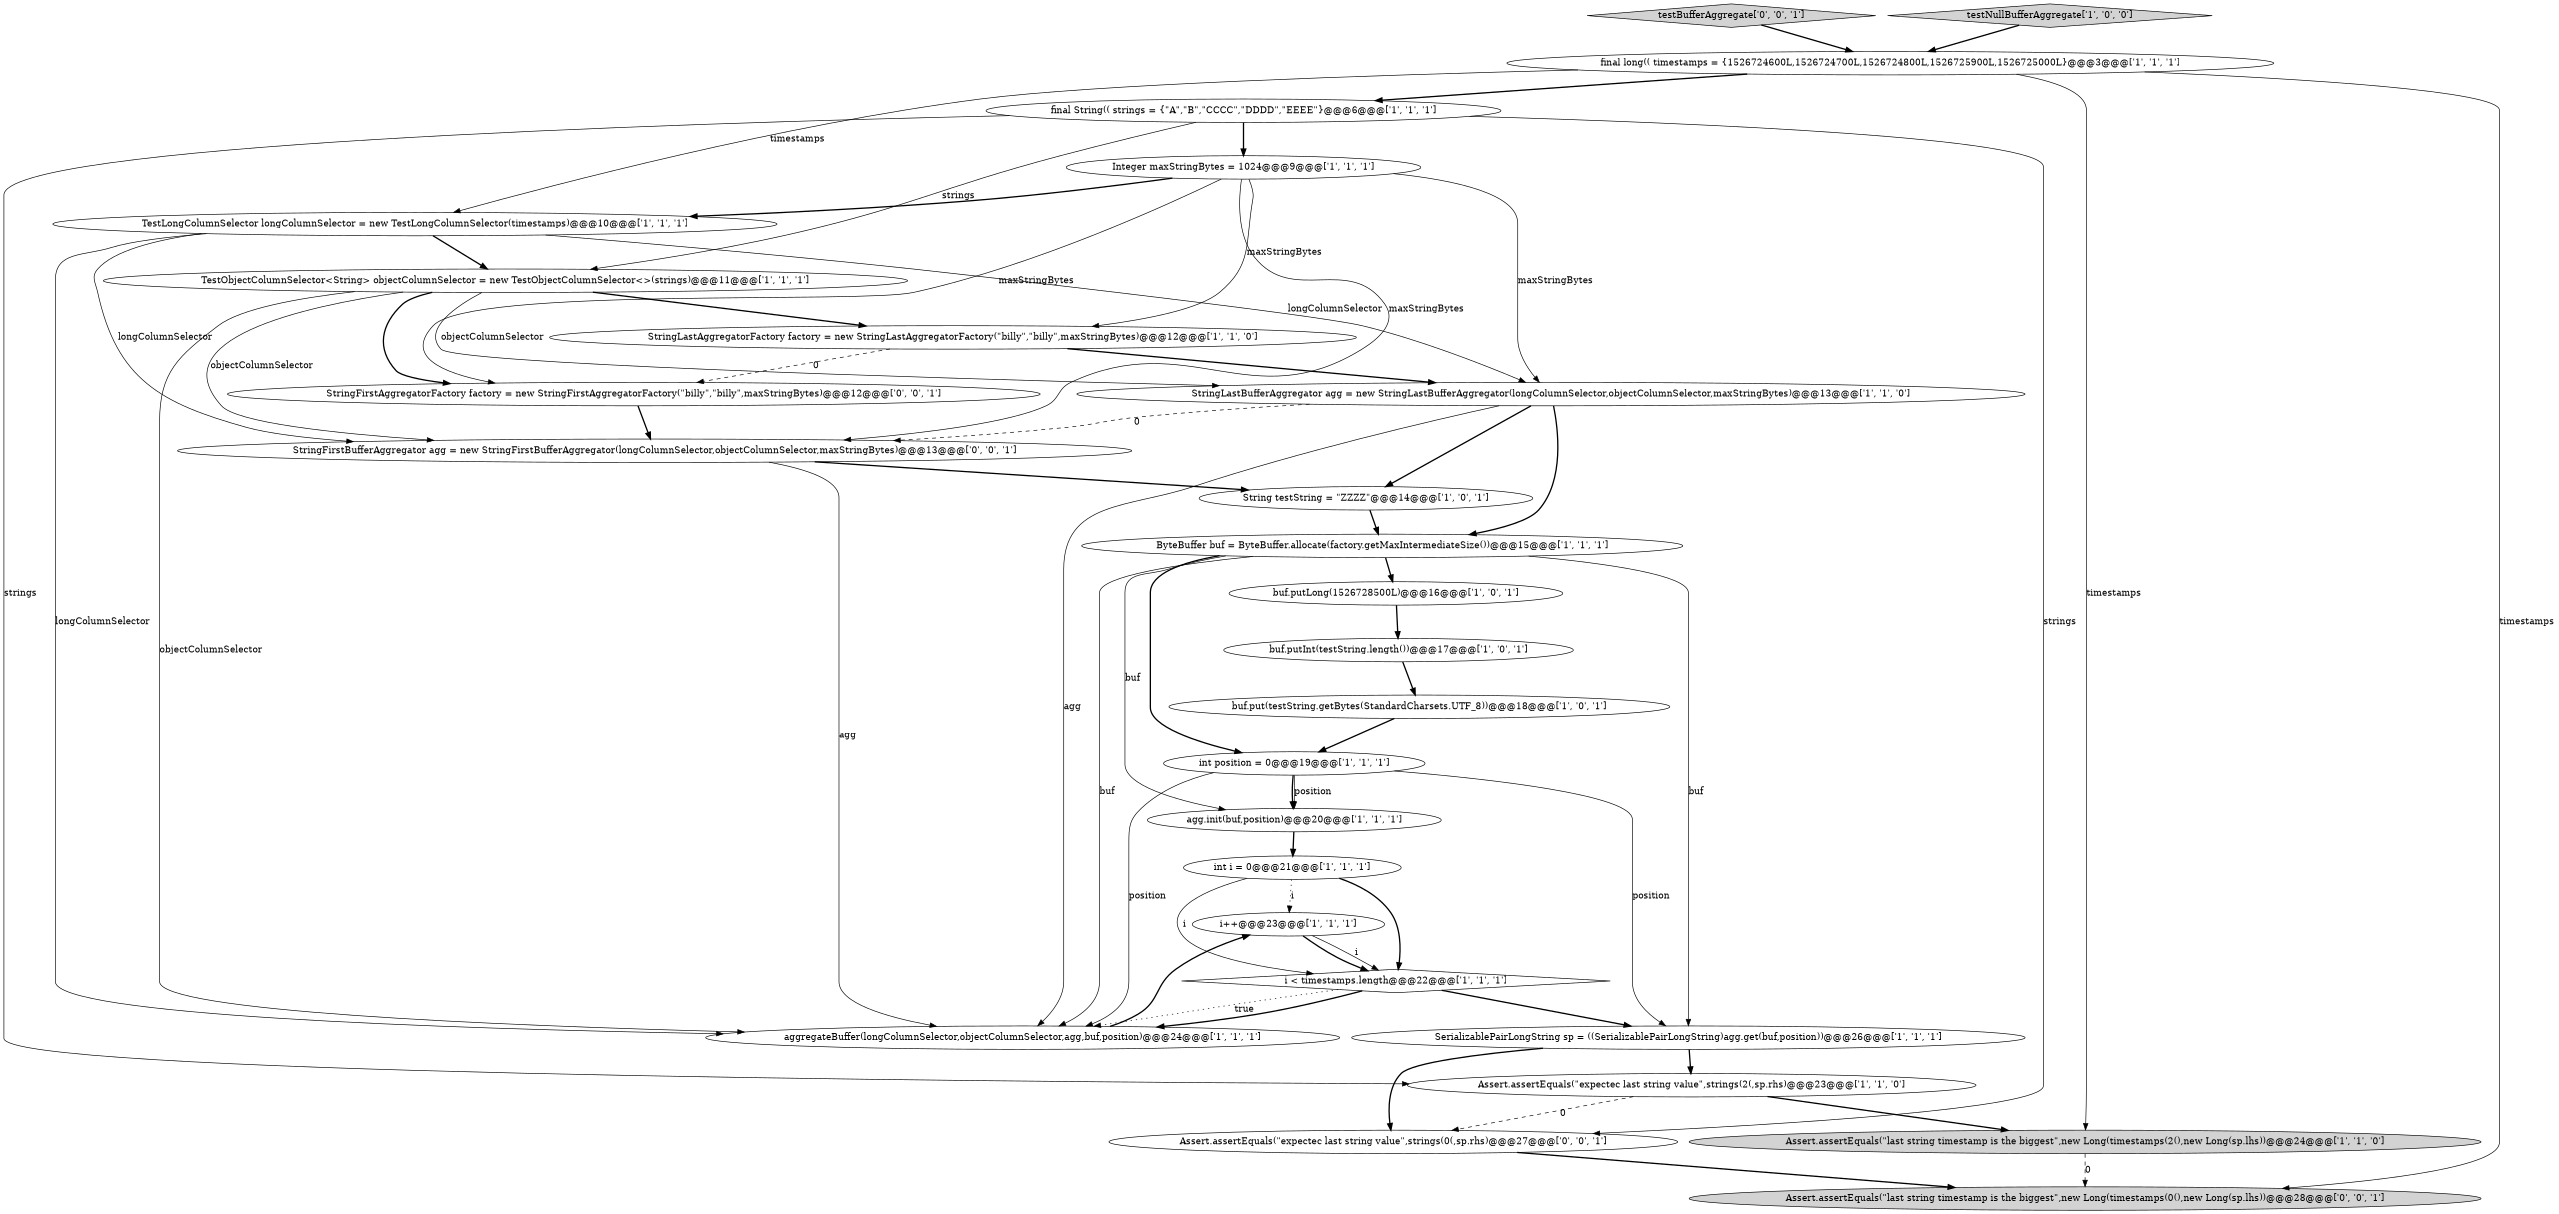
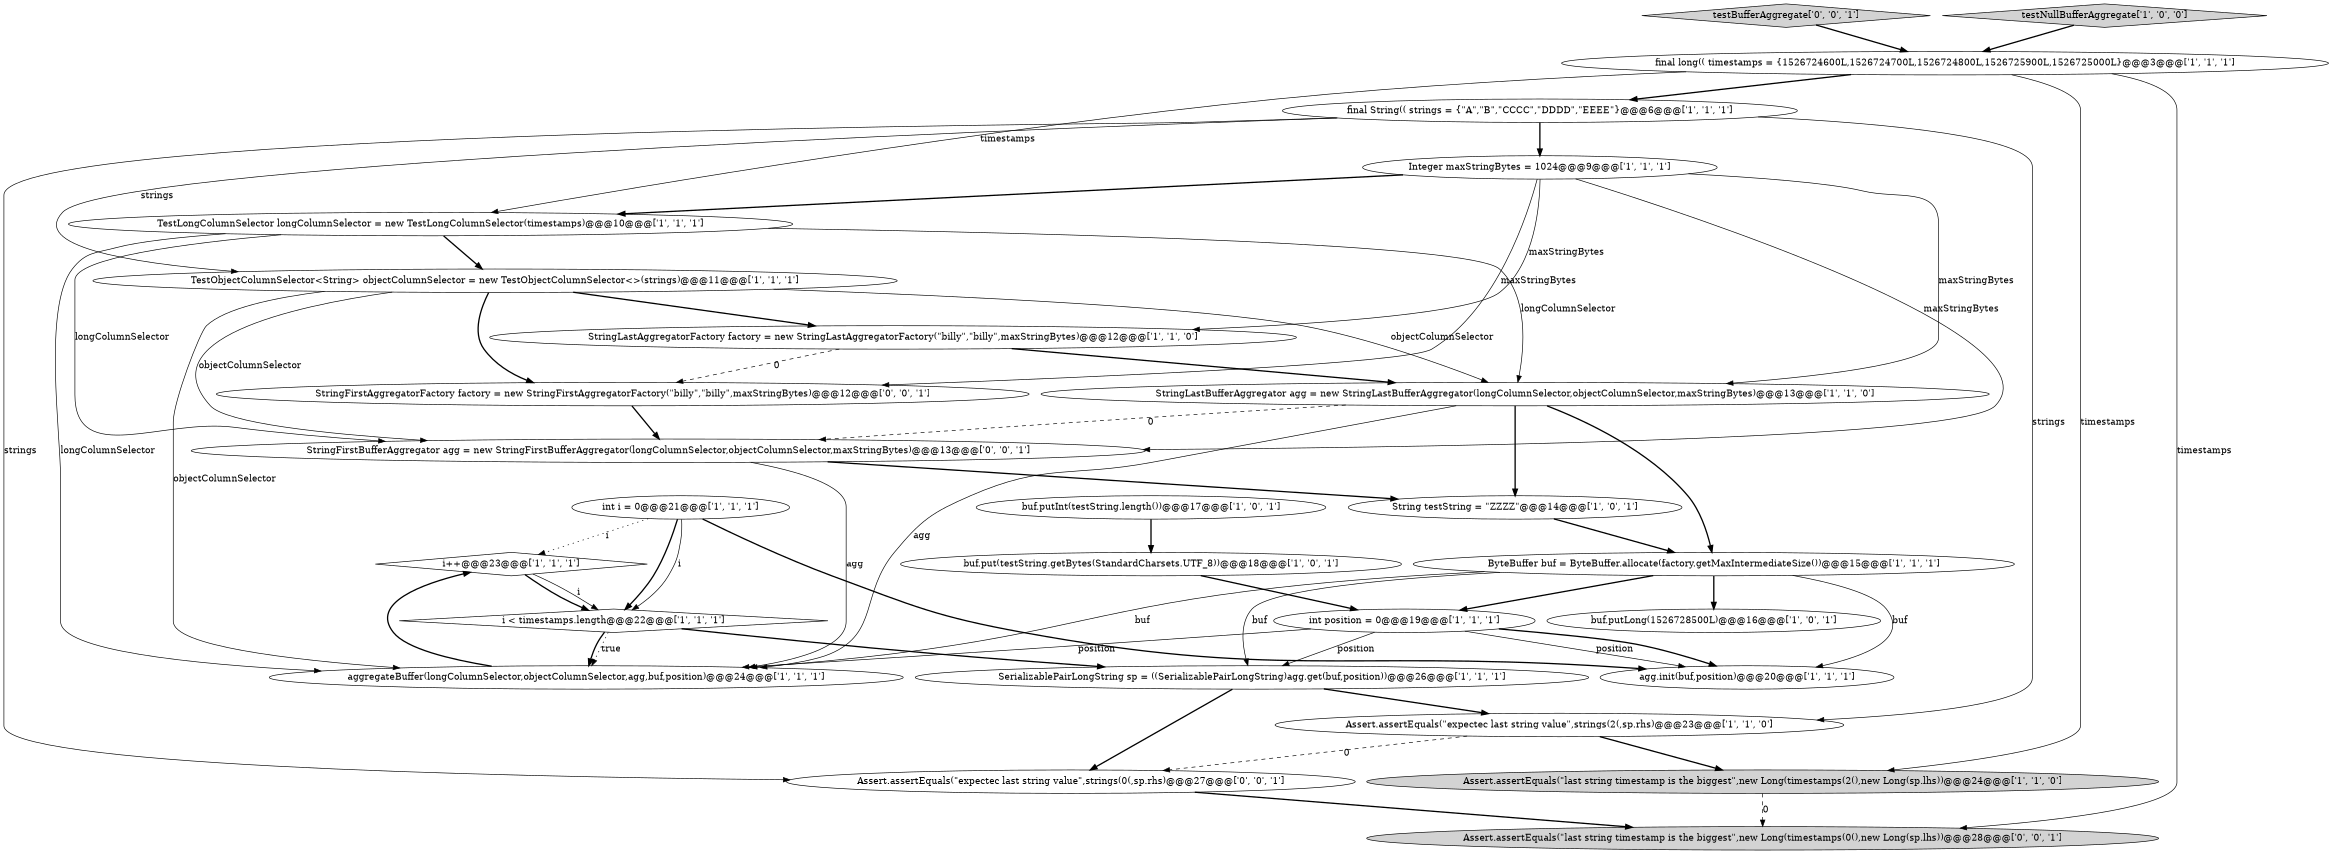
(1397, 618) -> none
(1293, 841) -> (1160, 652)
(1288, 924) -> (511, 564)
